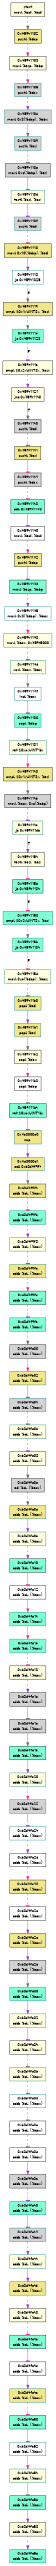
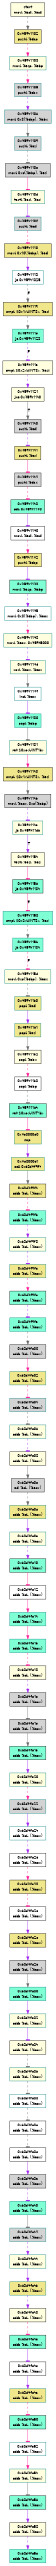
(28, 63) -> (28, 63)
(28, 1391) -> (28, 1391)
(28, 1818) -> (28, 1818)
